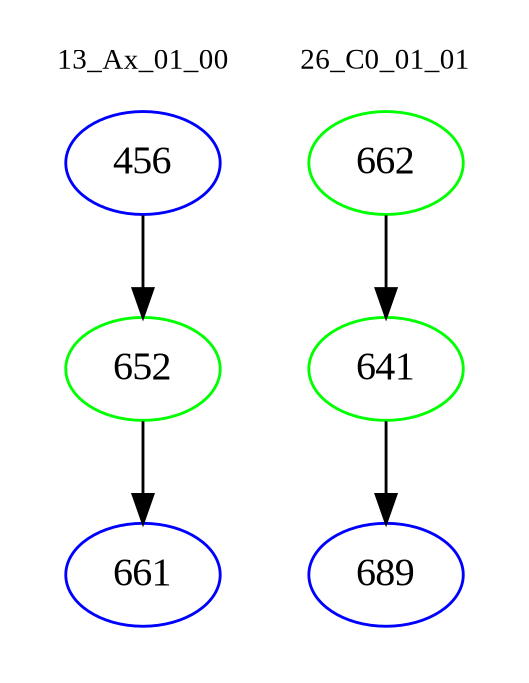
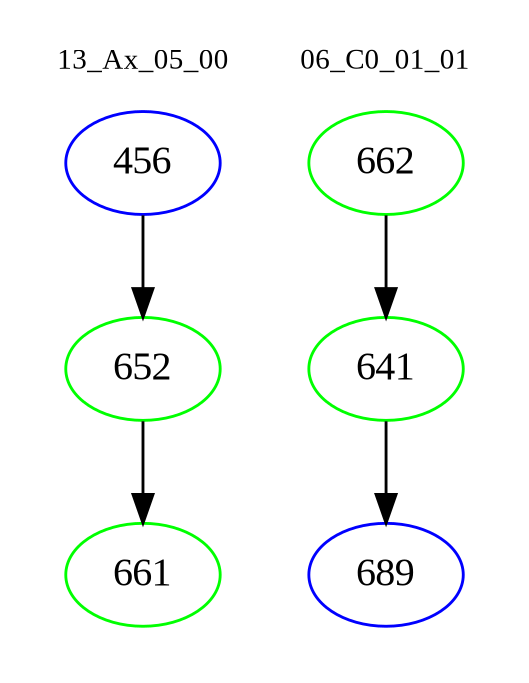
(144, 61) -> (144, 61)
(386, 61) -> (386, 61)
(143, 575) -> (143, 575)
